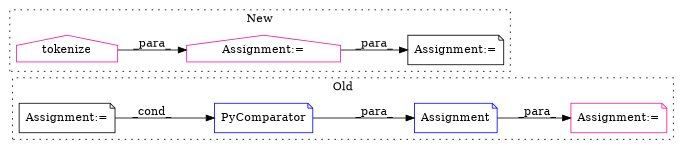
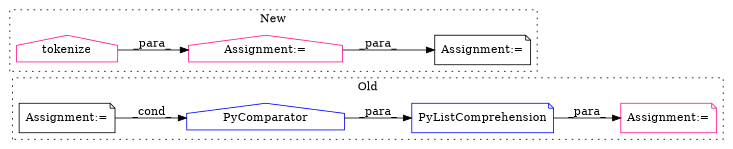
(264, 118) -> (266, 118)
(456, 118) -> (483, 118)
